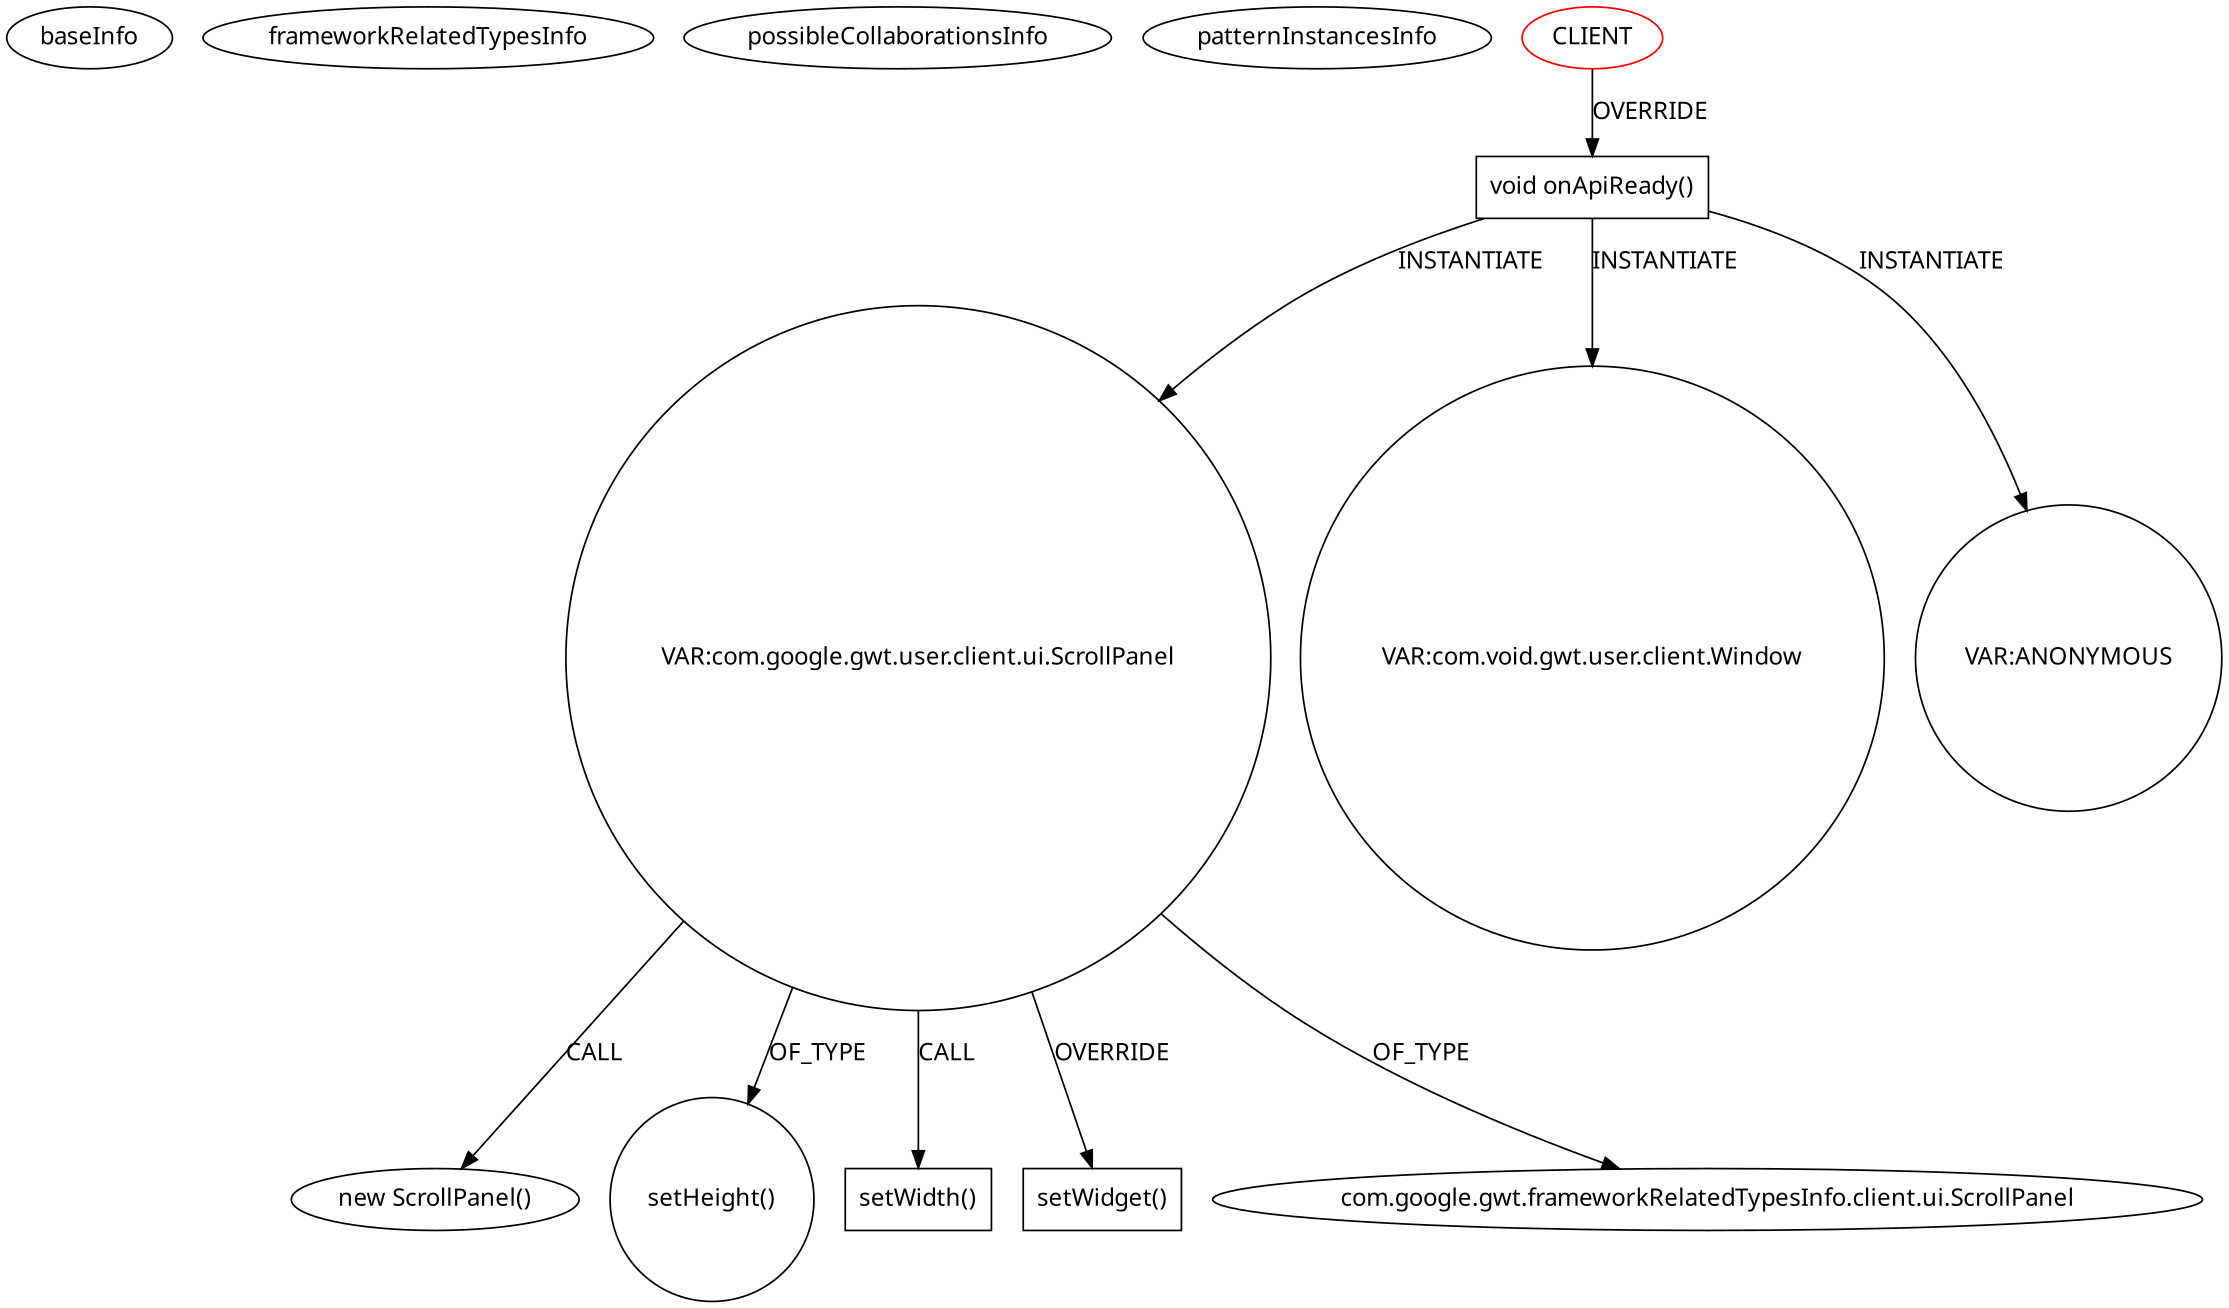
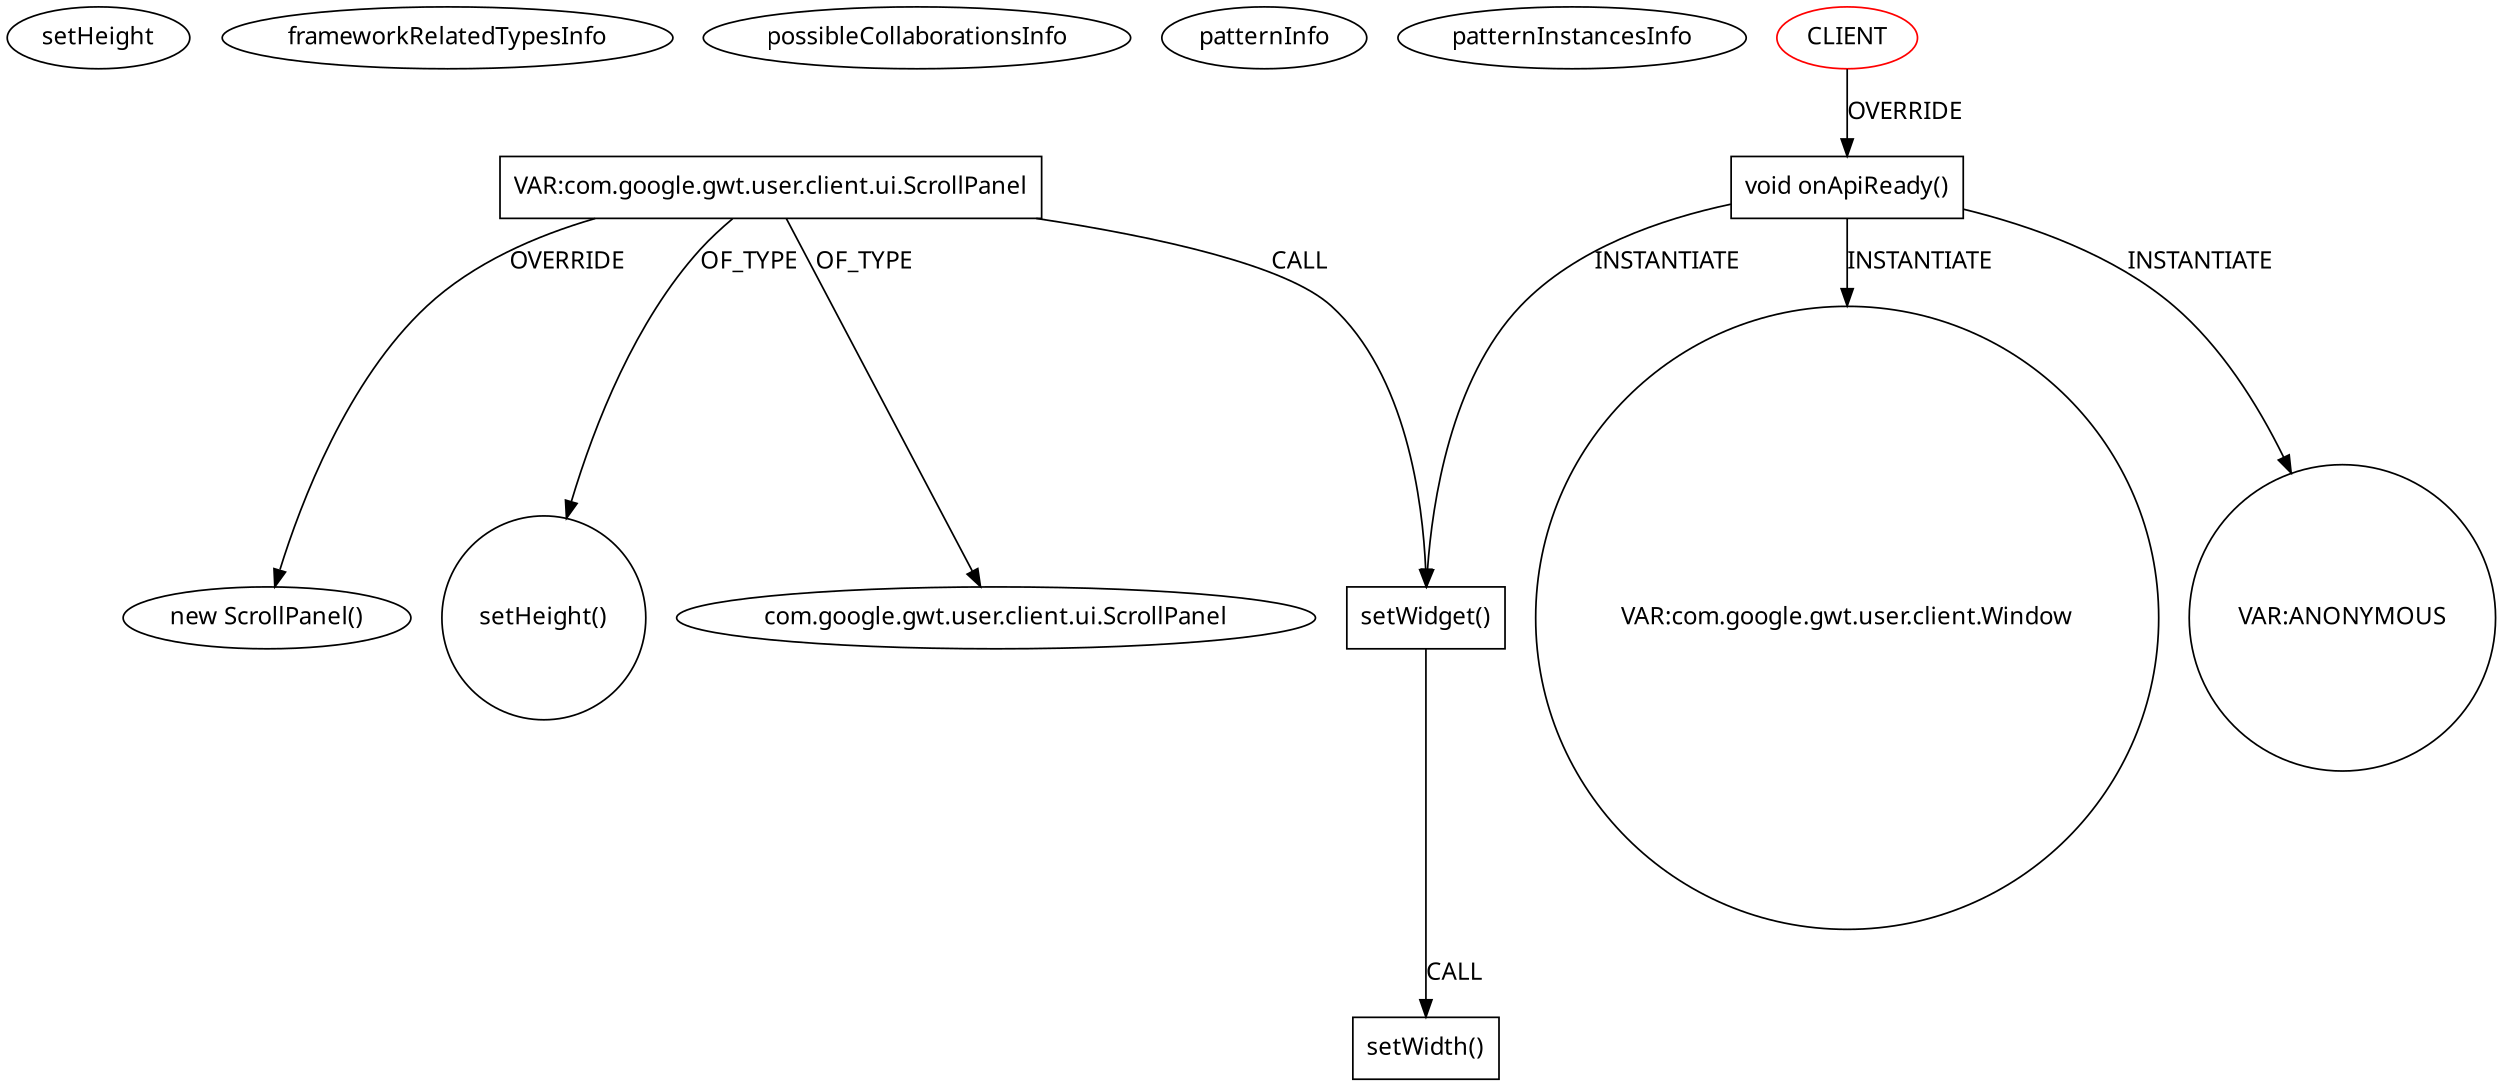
(90, 38) -> (99, 38)
none -> (1264, 38)
(1319, 286) -> (1506, 324)
(918, 658) -> (771, 187)
(1592, 658) -> (1847, 618)
(595, 1054) -> (567, 262)
(1112, 1054) -> (1300, 262)
(918, 1080) -> (1426, 824)
(1708, 1199) -> (996, 618)
